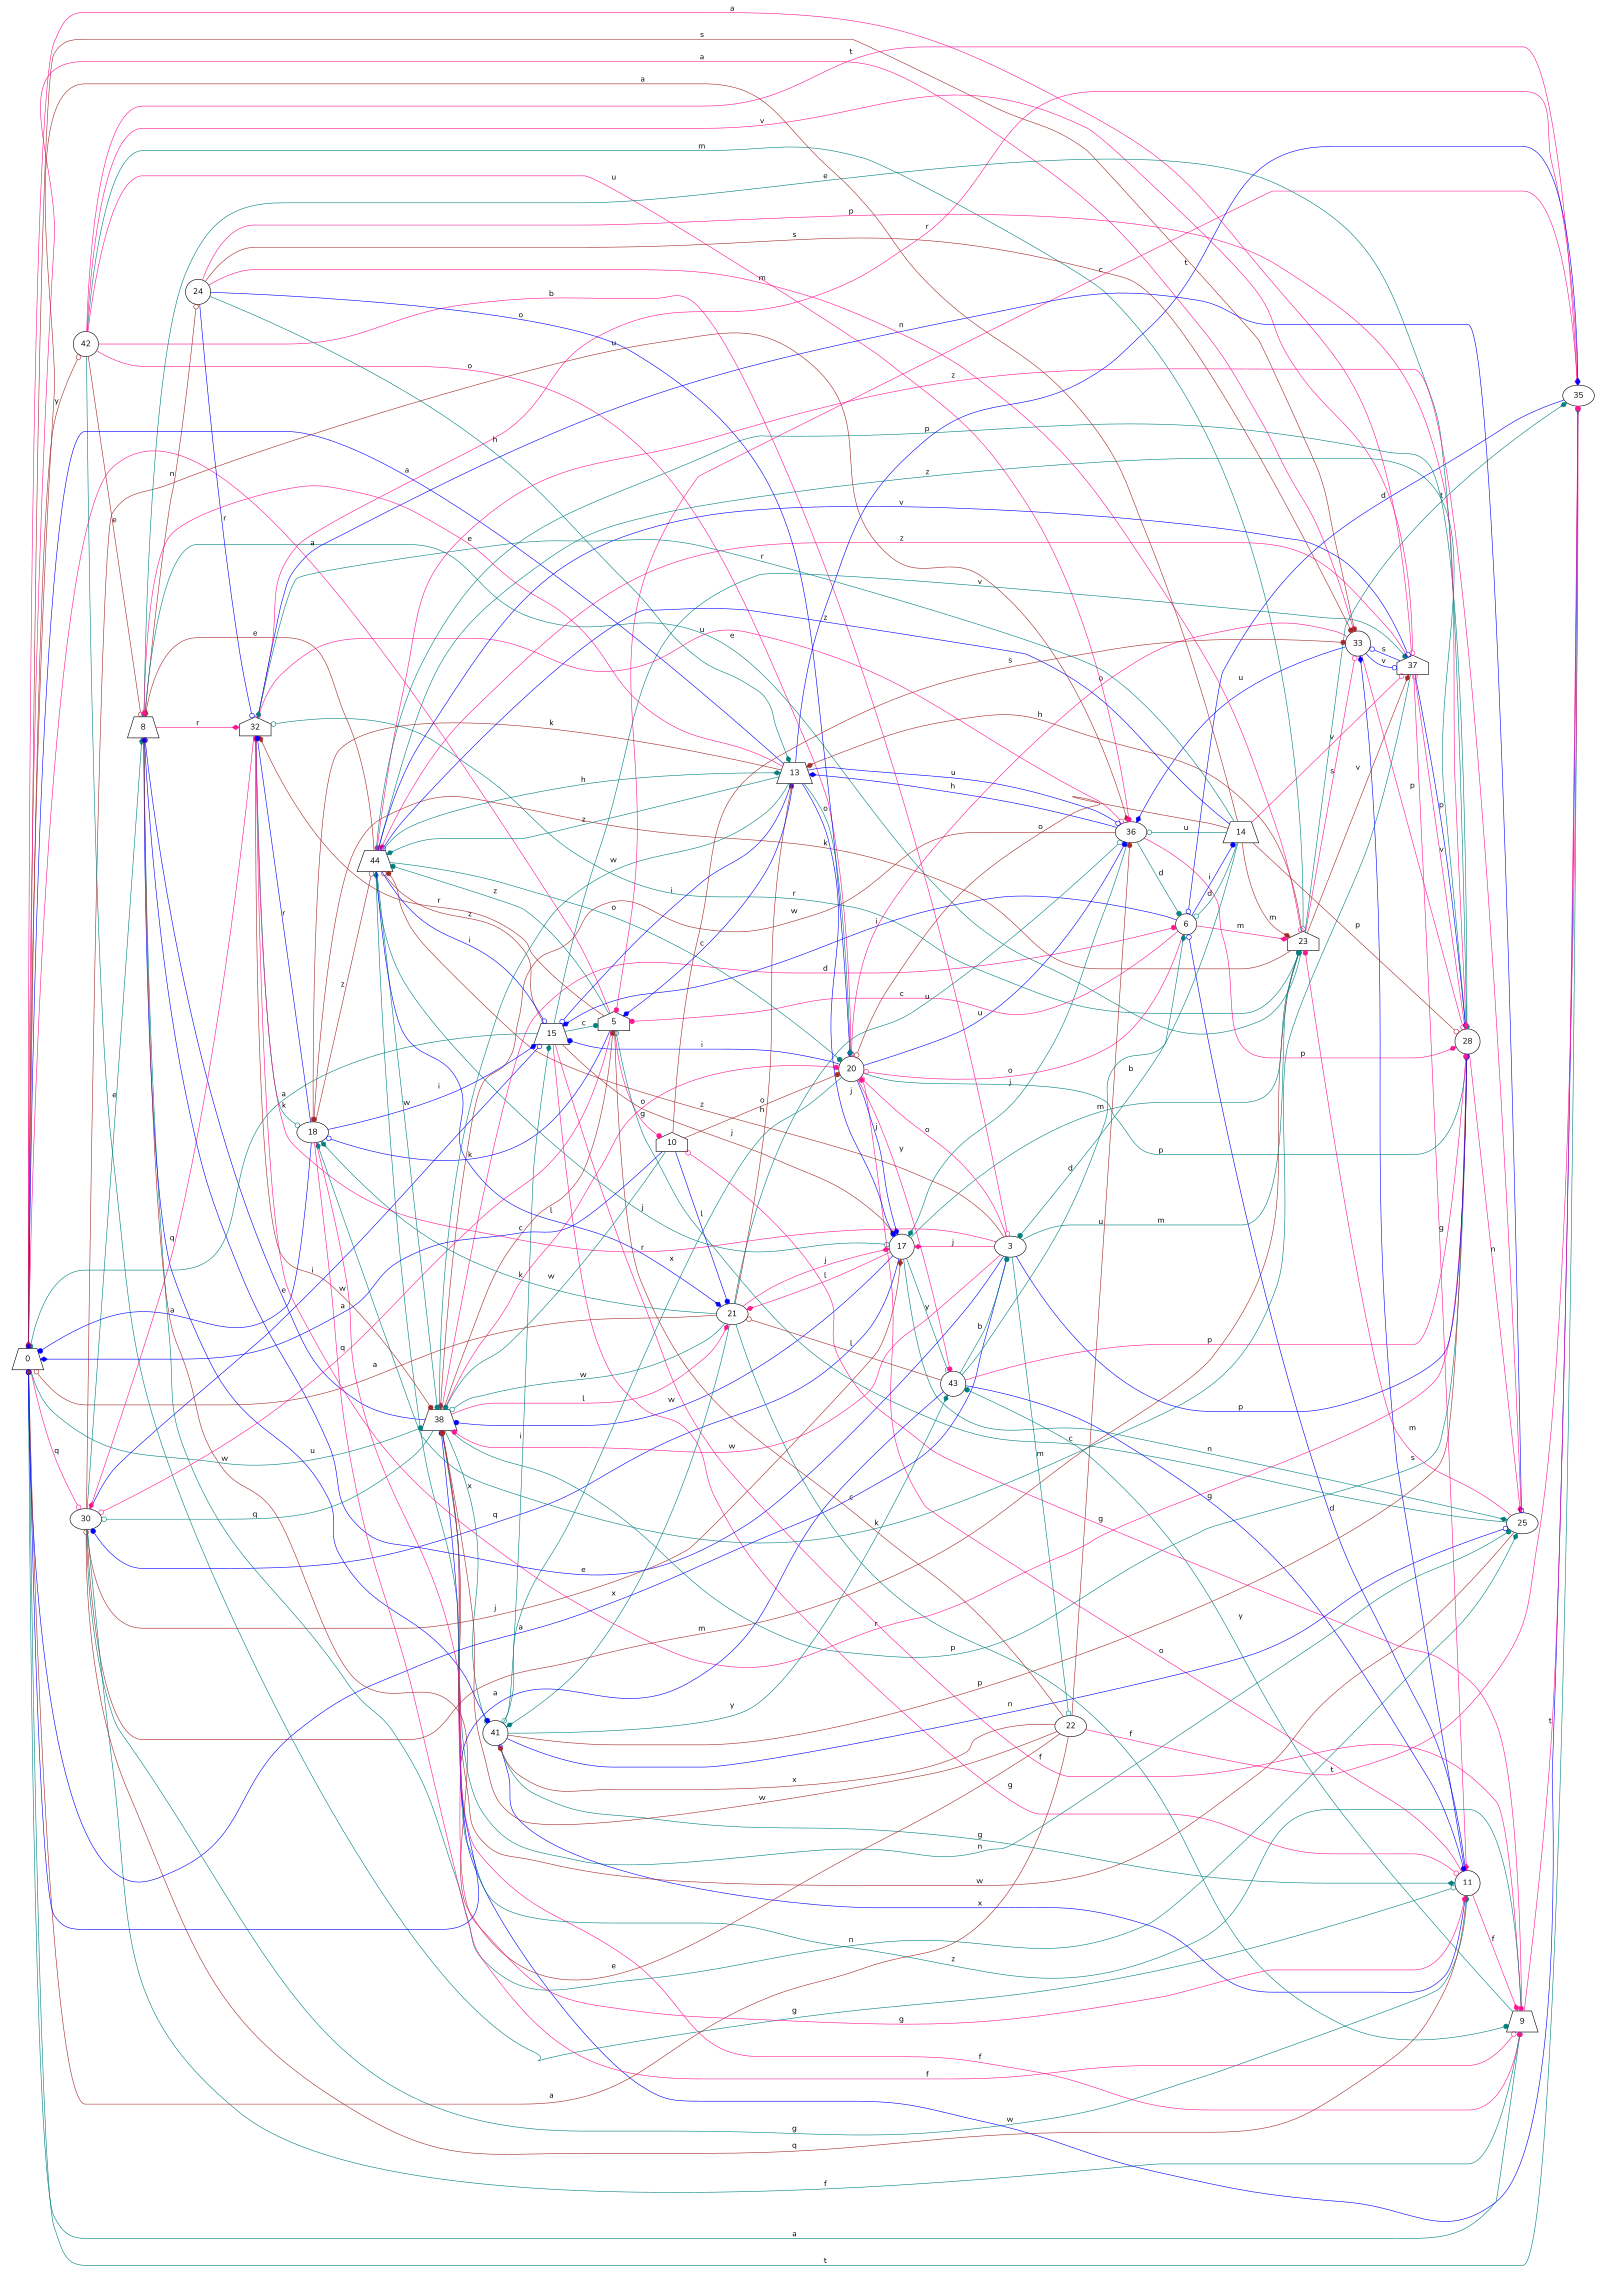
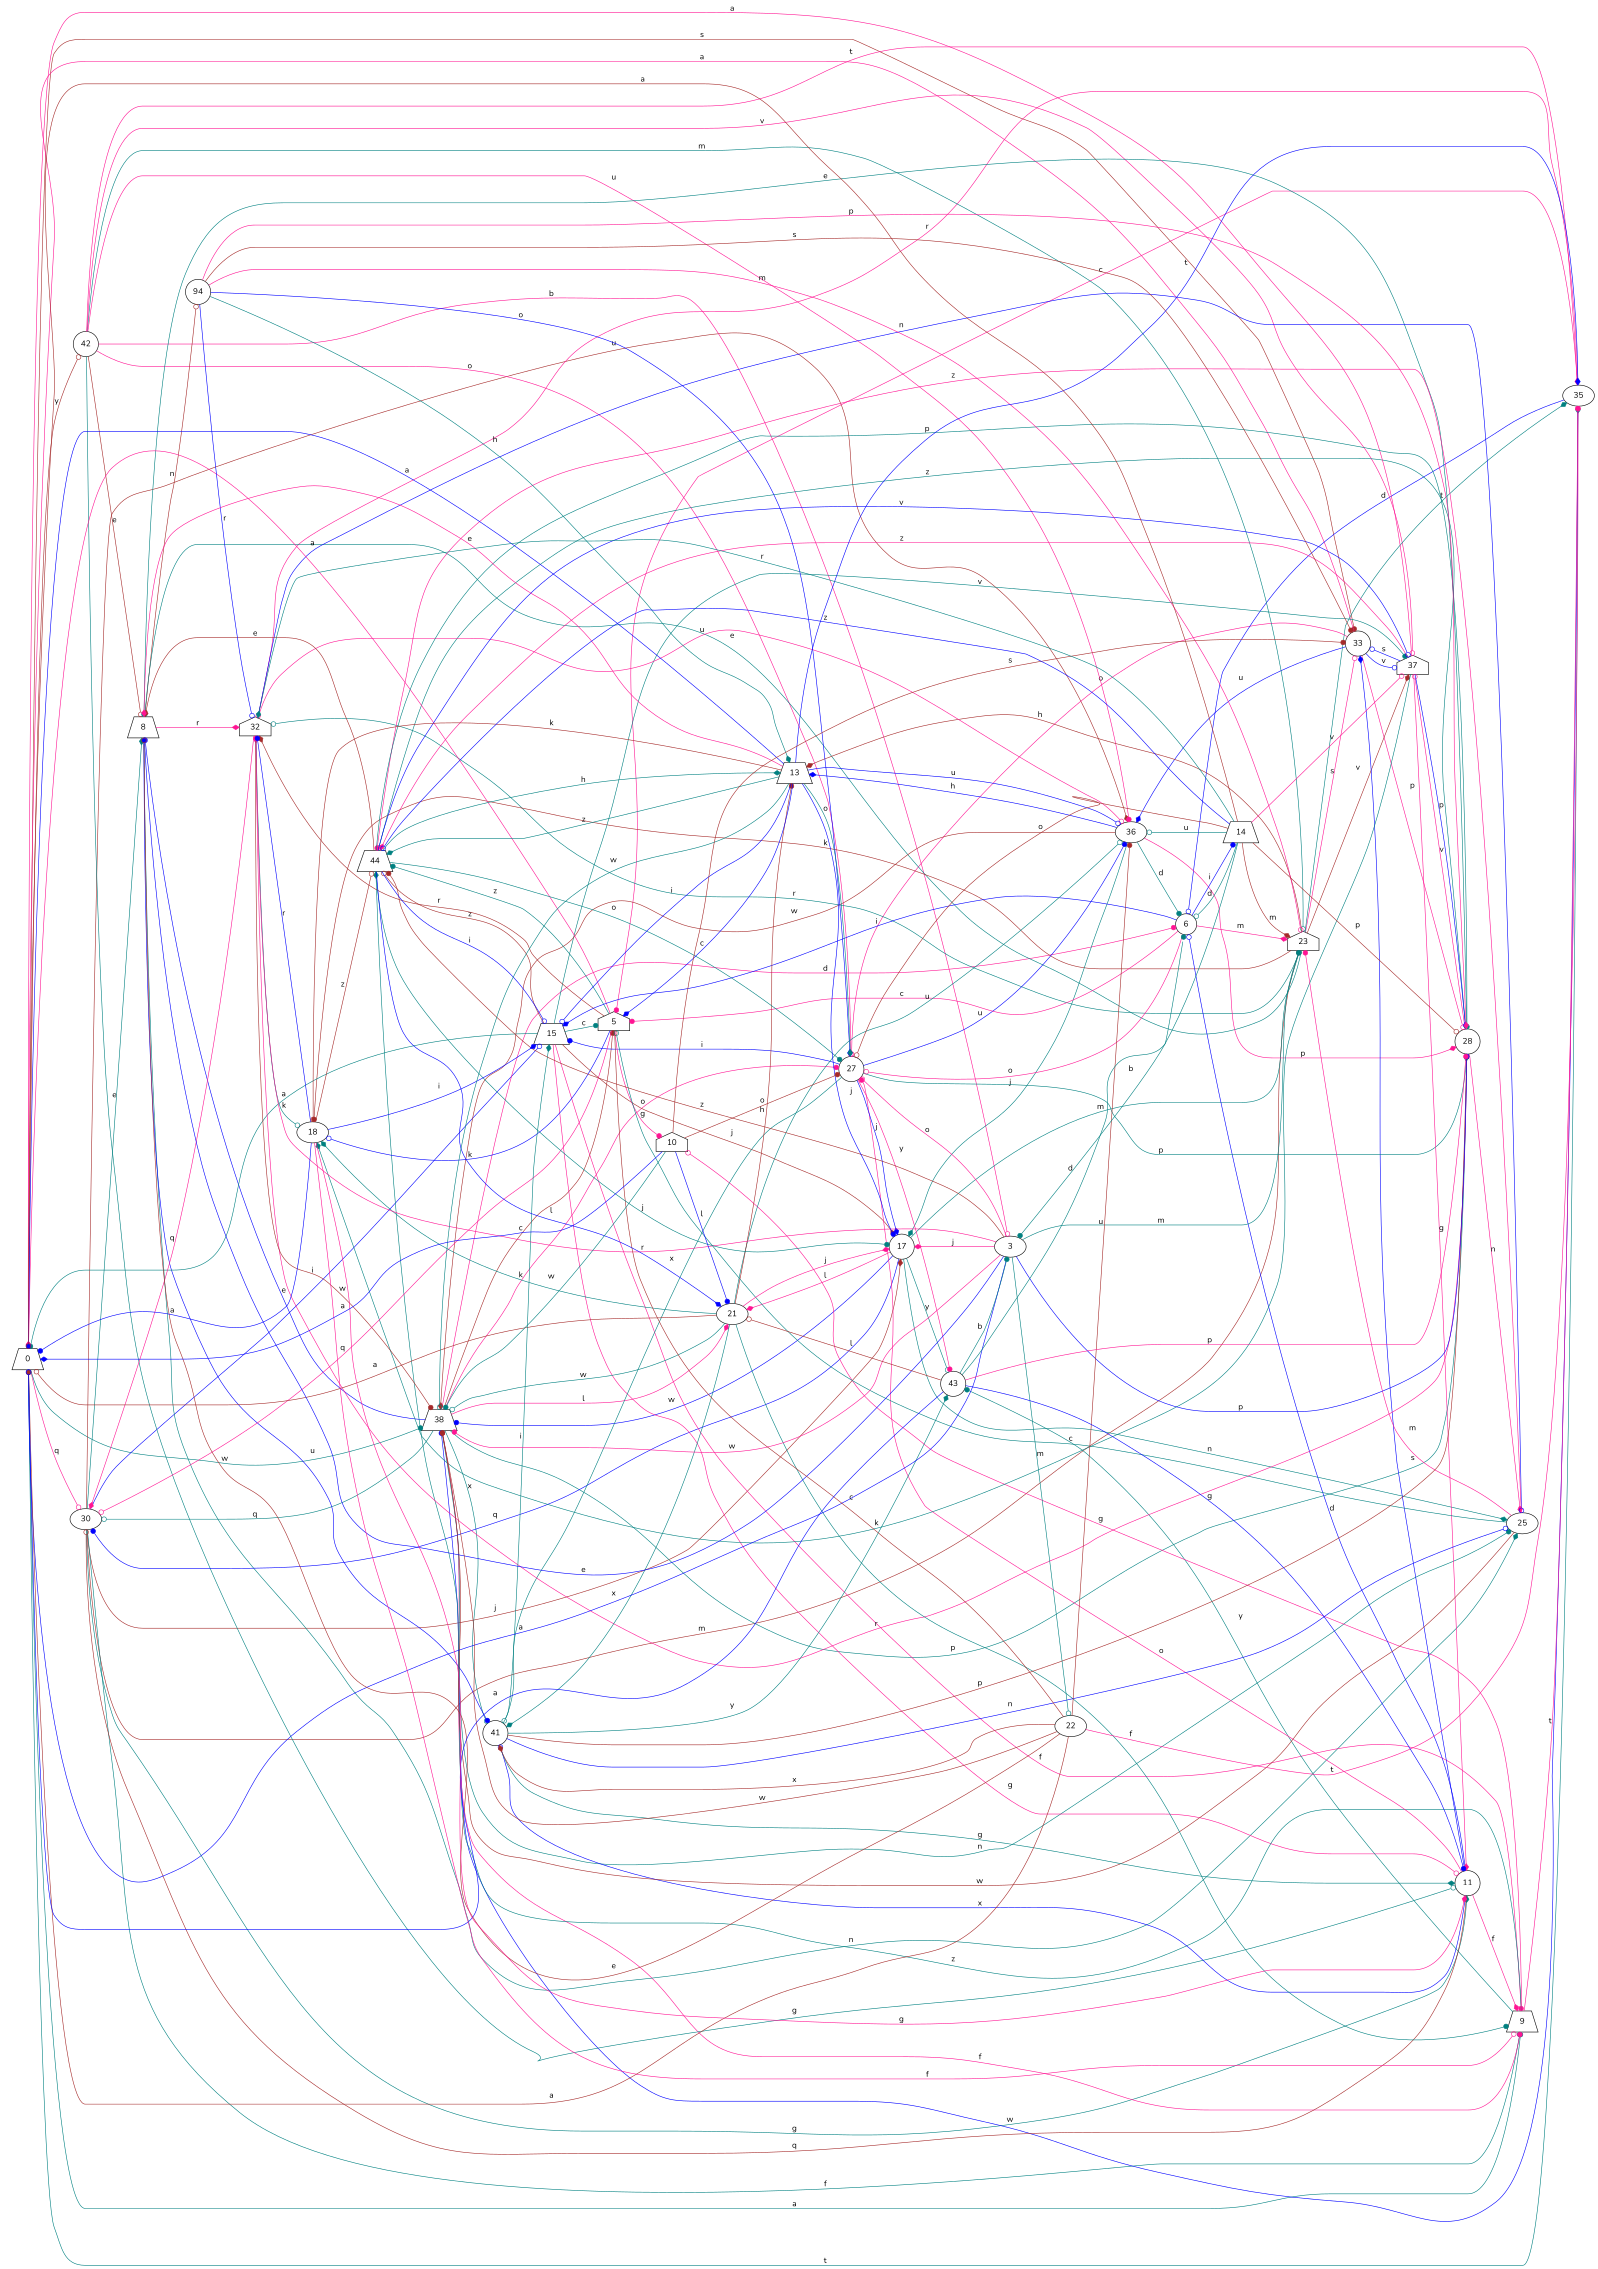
(198, 292) -> (198, 292)
(851, 1069) -> (851, 1069)
(407, 1138) -> none
(551, 1141) -> (551, 1141)
(1092, 1157) -> (1092, 1157)
(440, 2238) -> (441, 2208)
